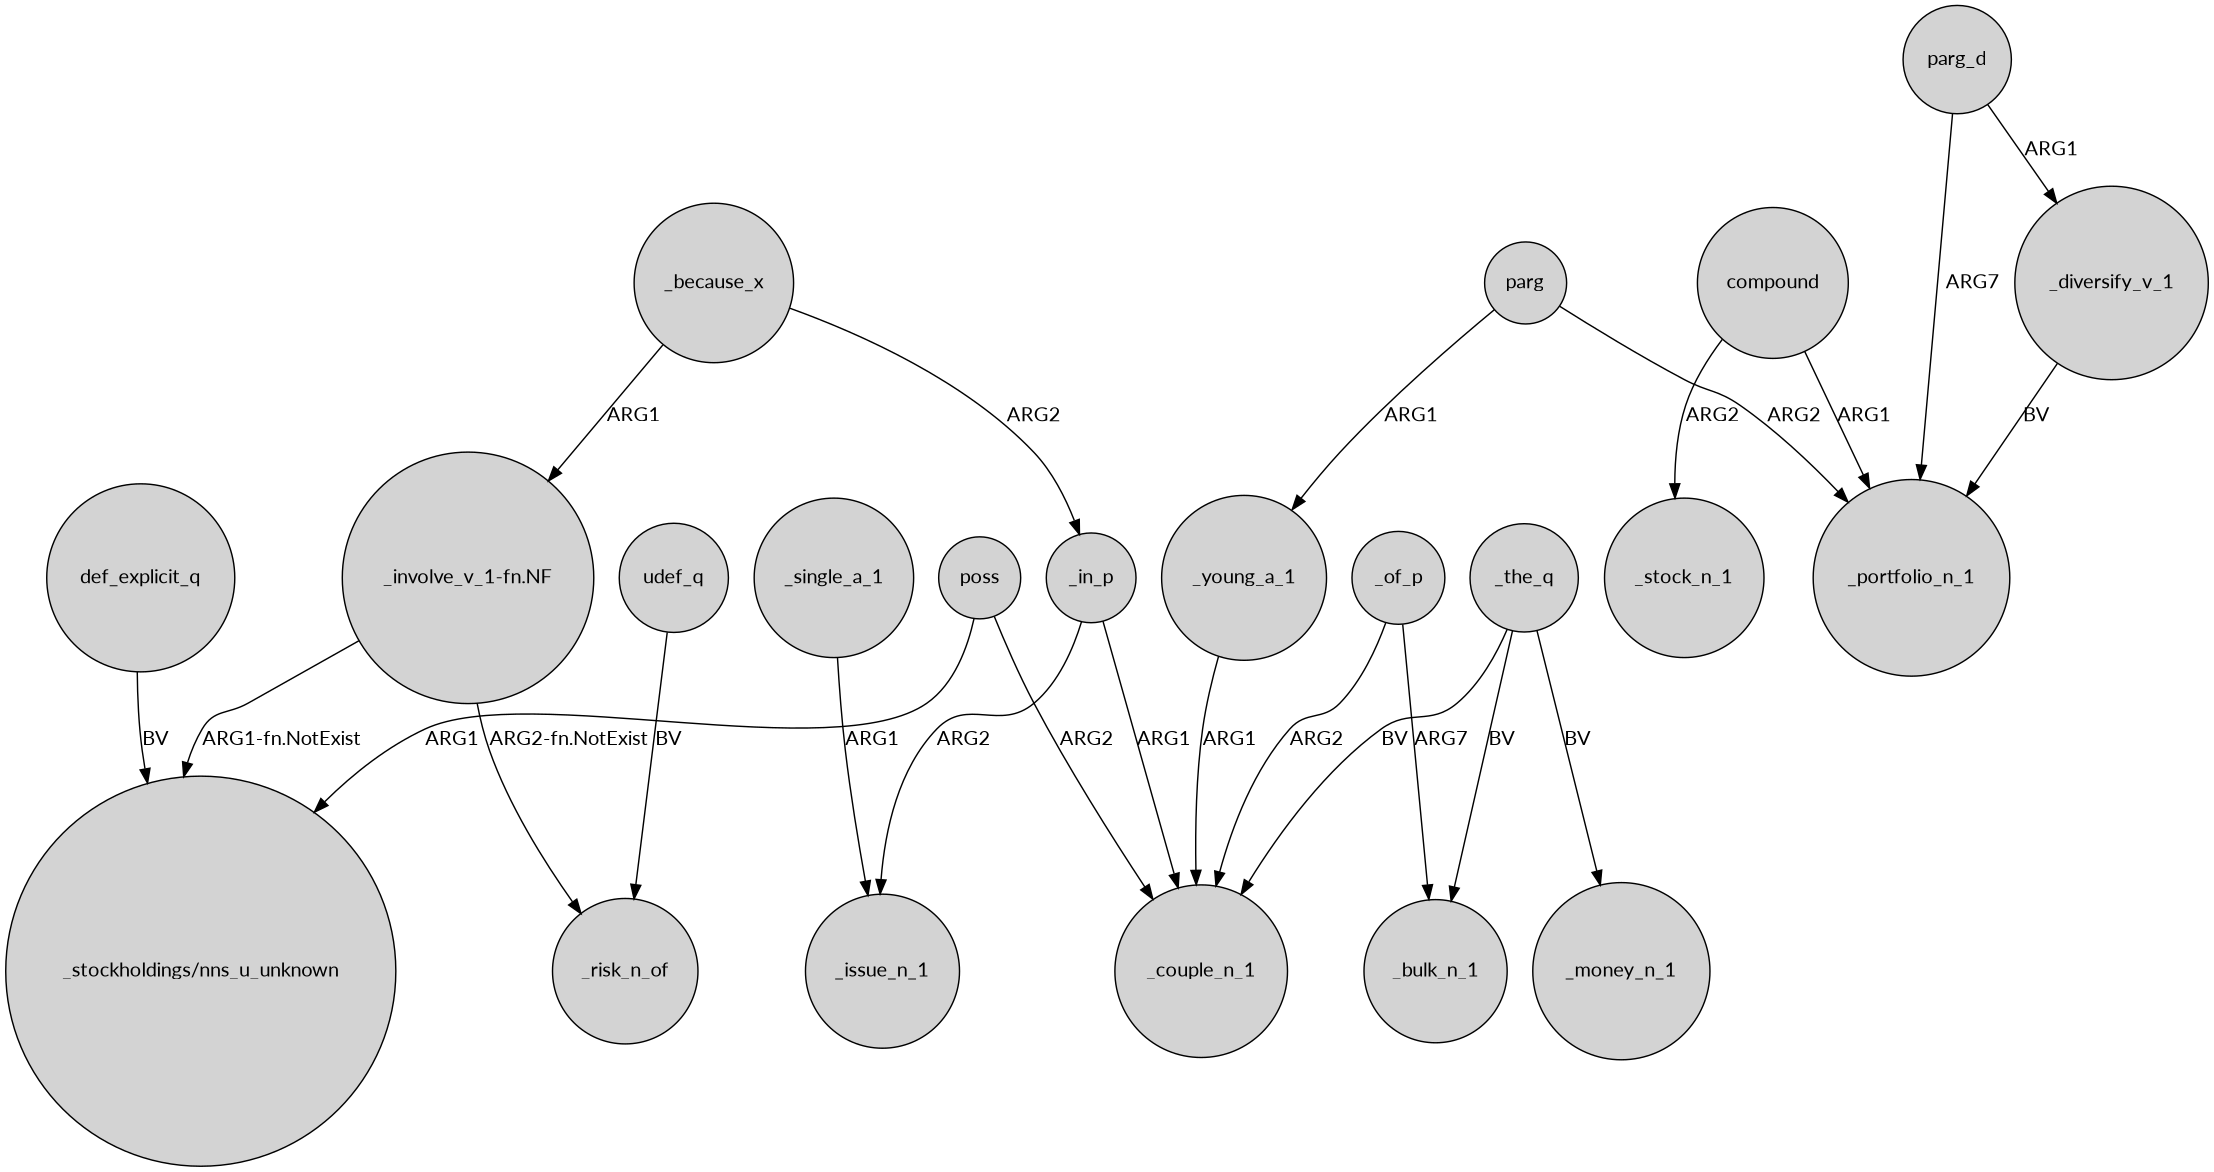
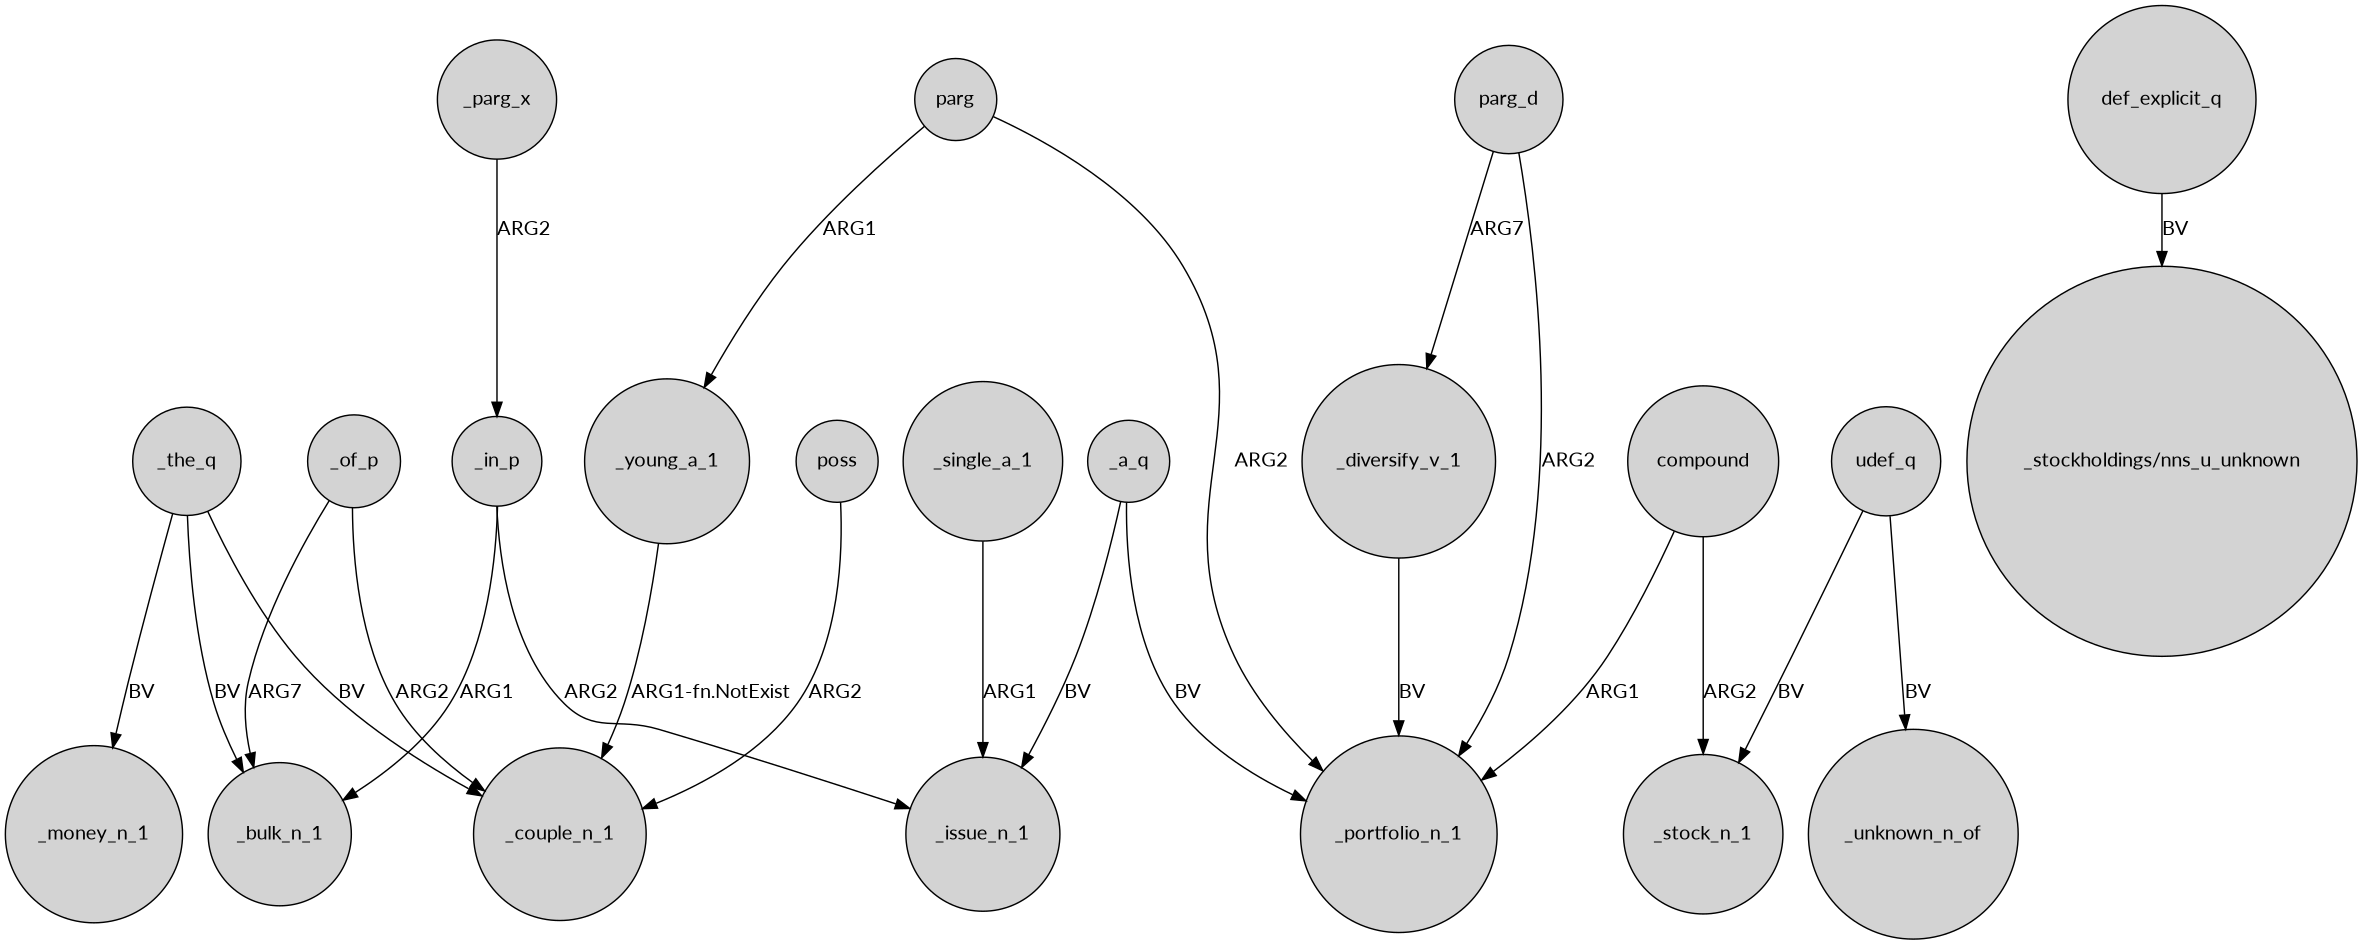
(2052, 150) -> (1497, 230)
(714, 283) -> (497, 100)
(1973, 283) -> (1569, 461)
none -> (1129, 461)
(468, 578) -> none
none -> (1805, 631)
(682, 723) -> none
(1230, 740) -> (711, 693)
(1139, 747) -> (467, 670)
(625, 971) -> (1913, 834)
